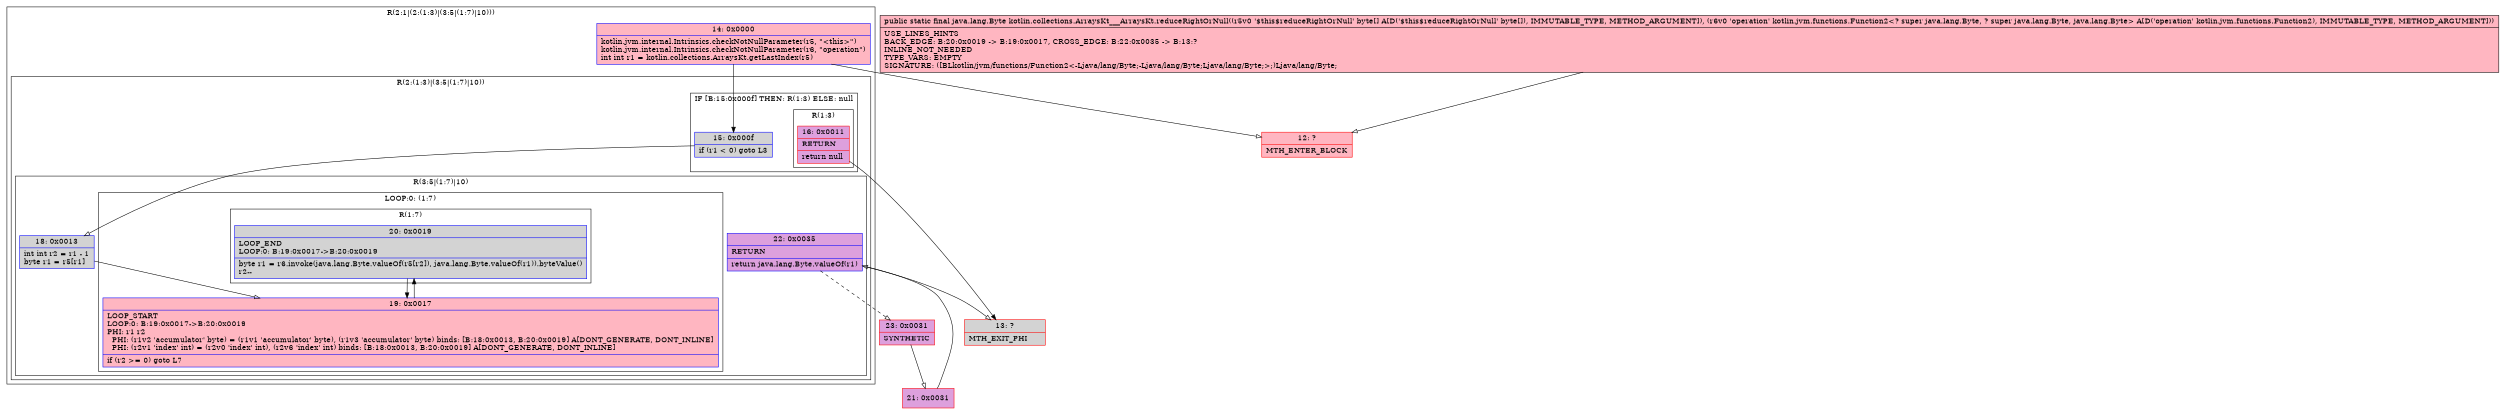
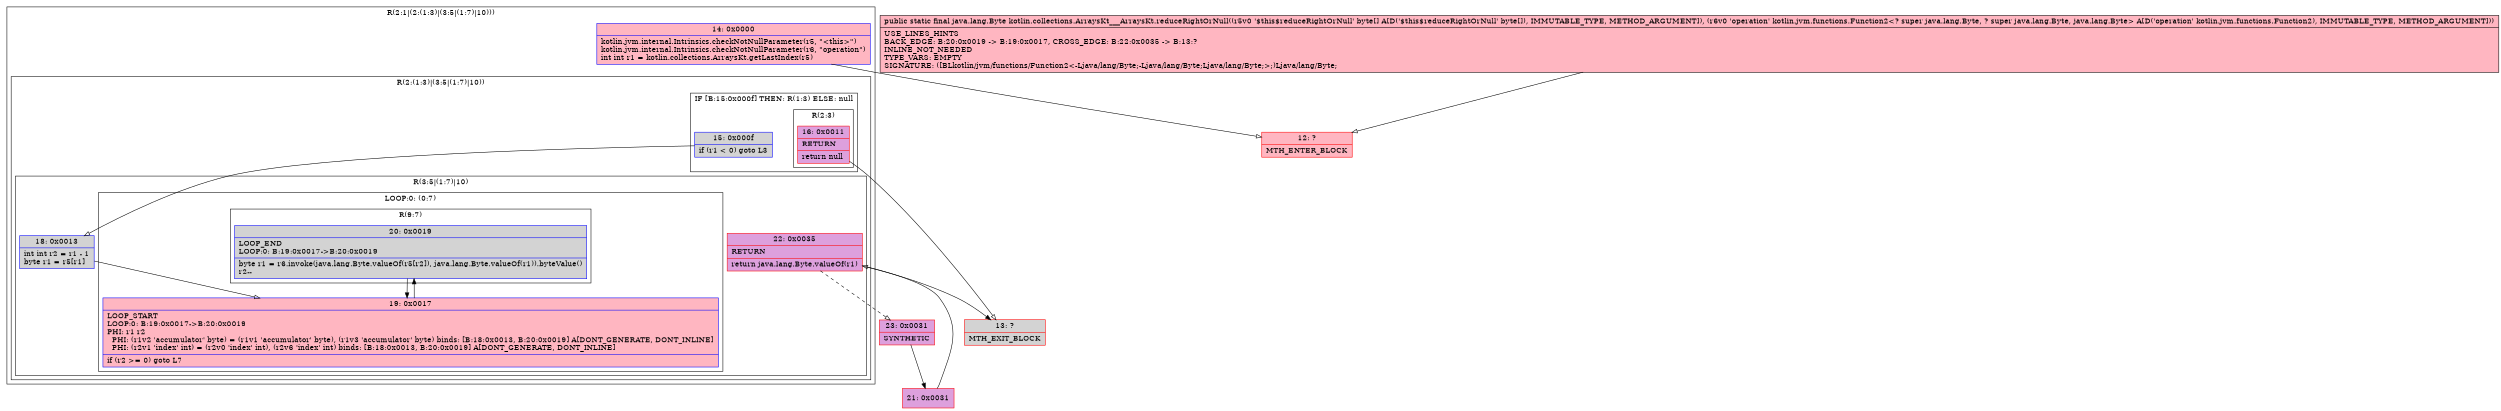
(734, 97) -> none
(823, 116) -> (823, 116)
(411, 199) -> (411, 199)
(411, 215) -> (411, 215)
(926, 234) -> (926, 234)
(795, 252) -> (795, 252)
(933, 288) -> (933, 288)
(998, 339) -> (1005, 339)
(917, 364) -> (917, 364)
